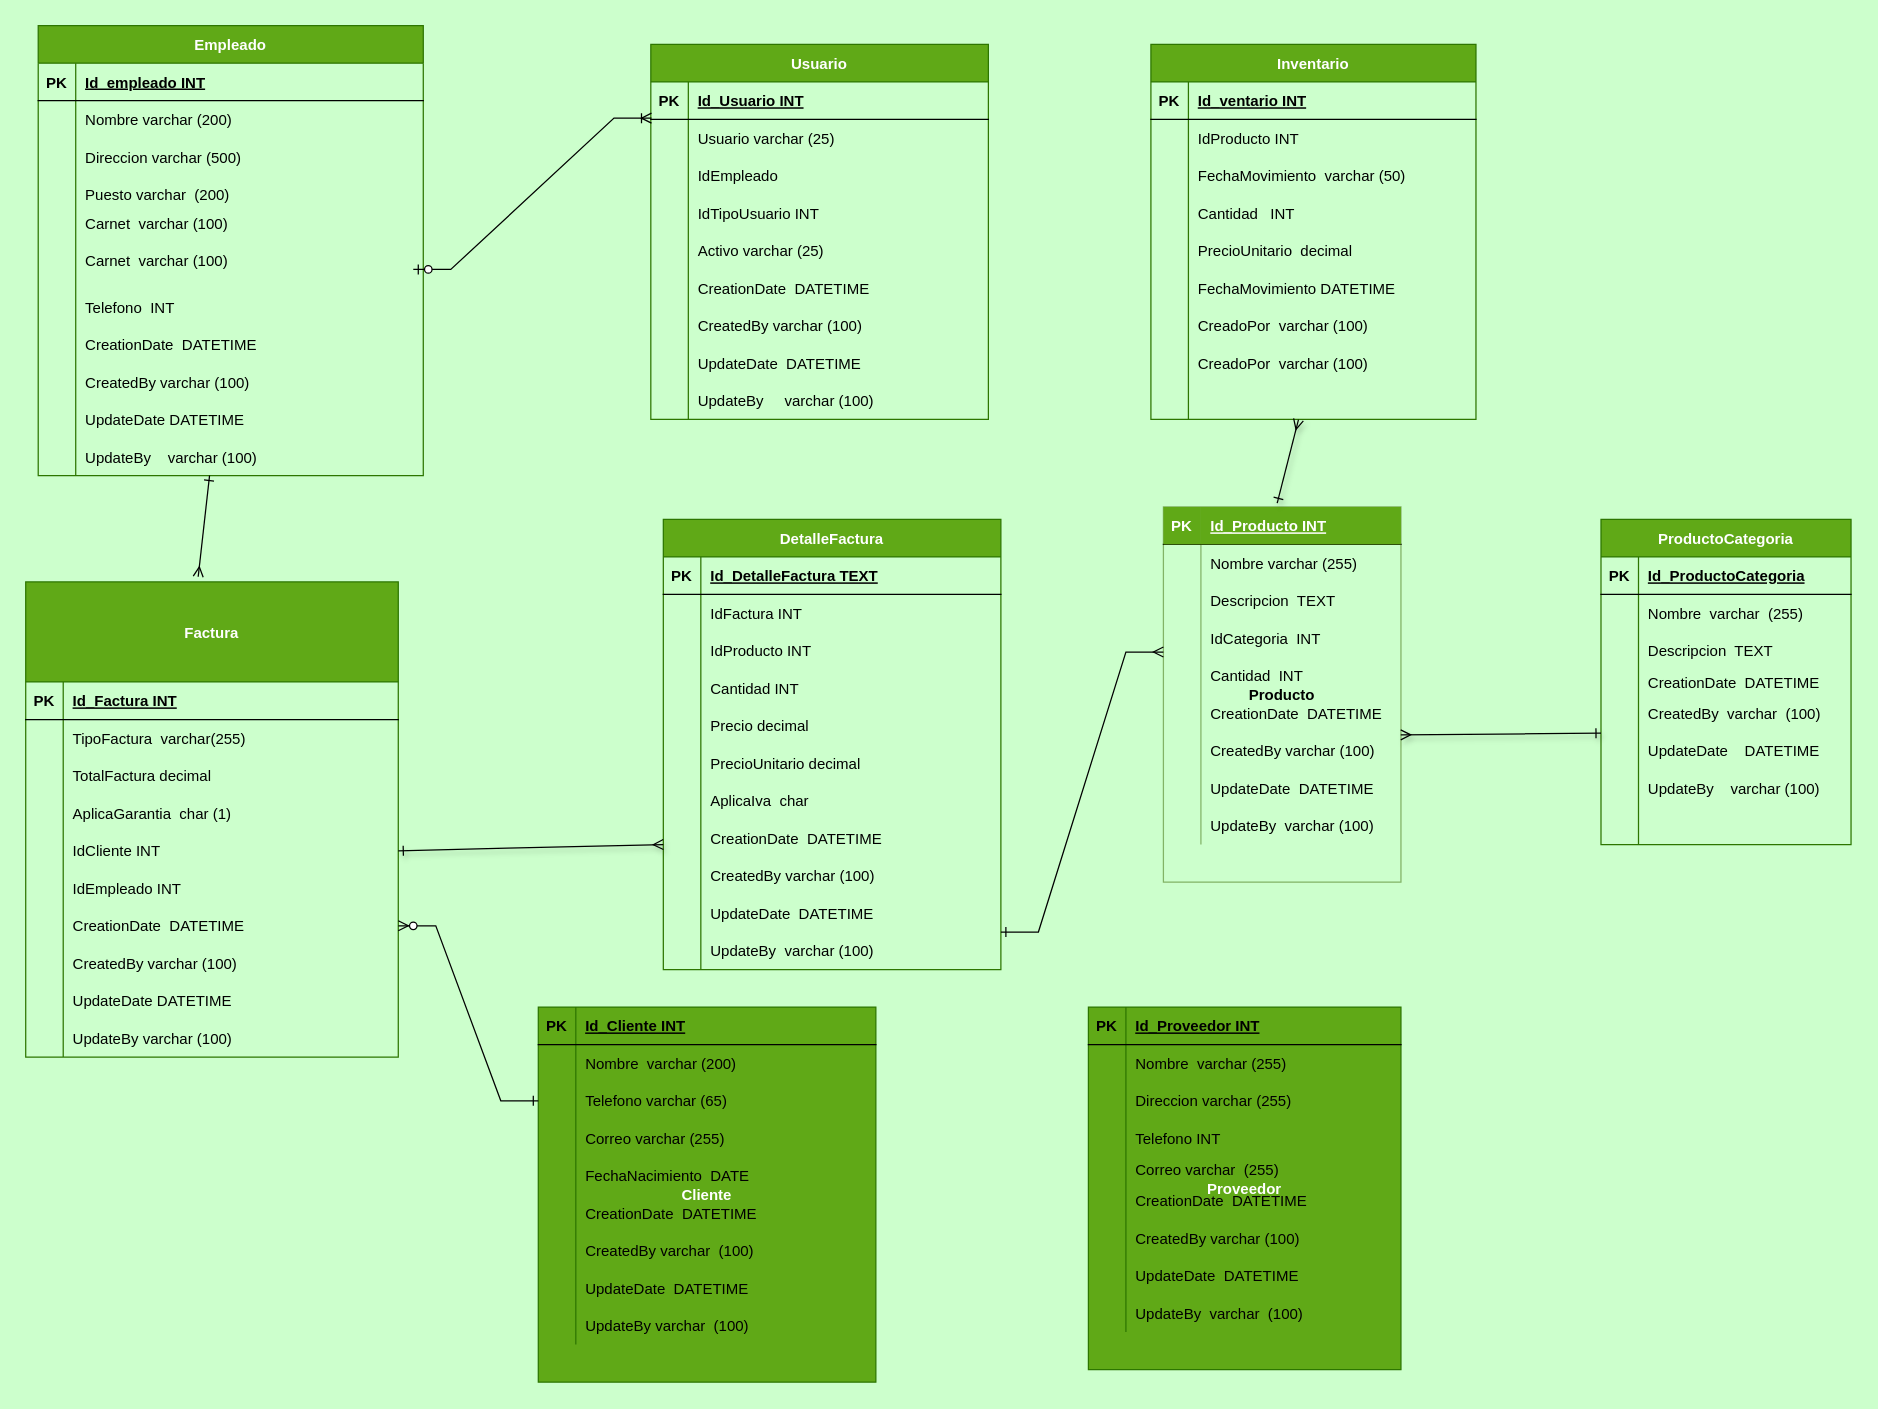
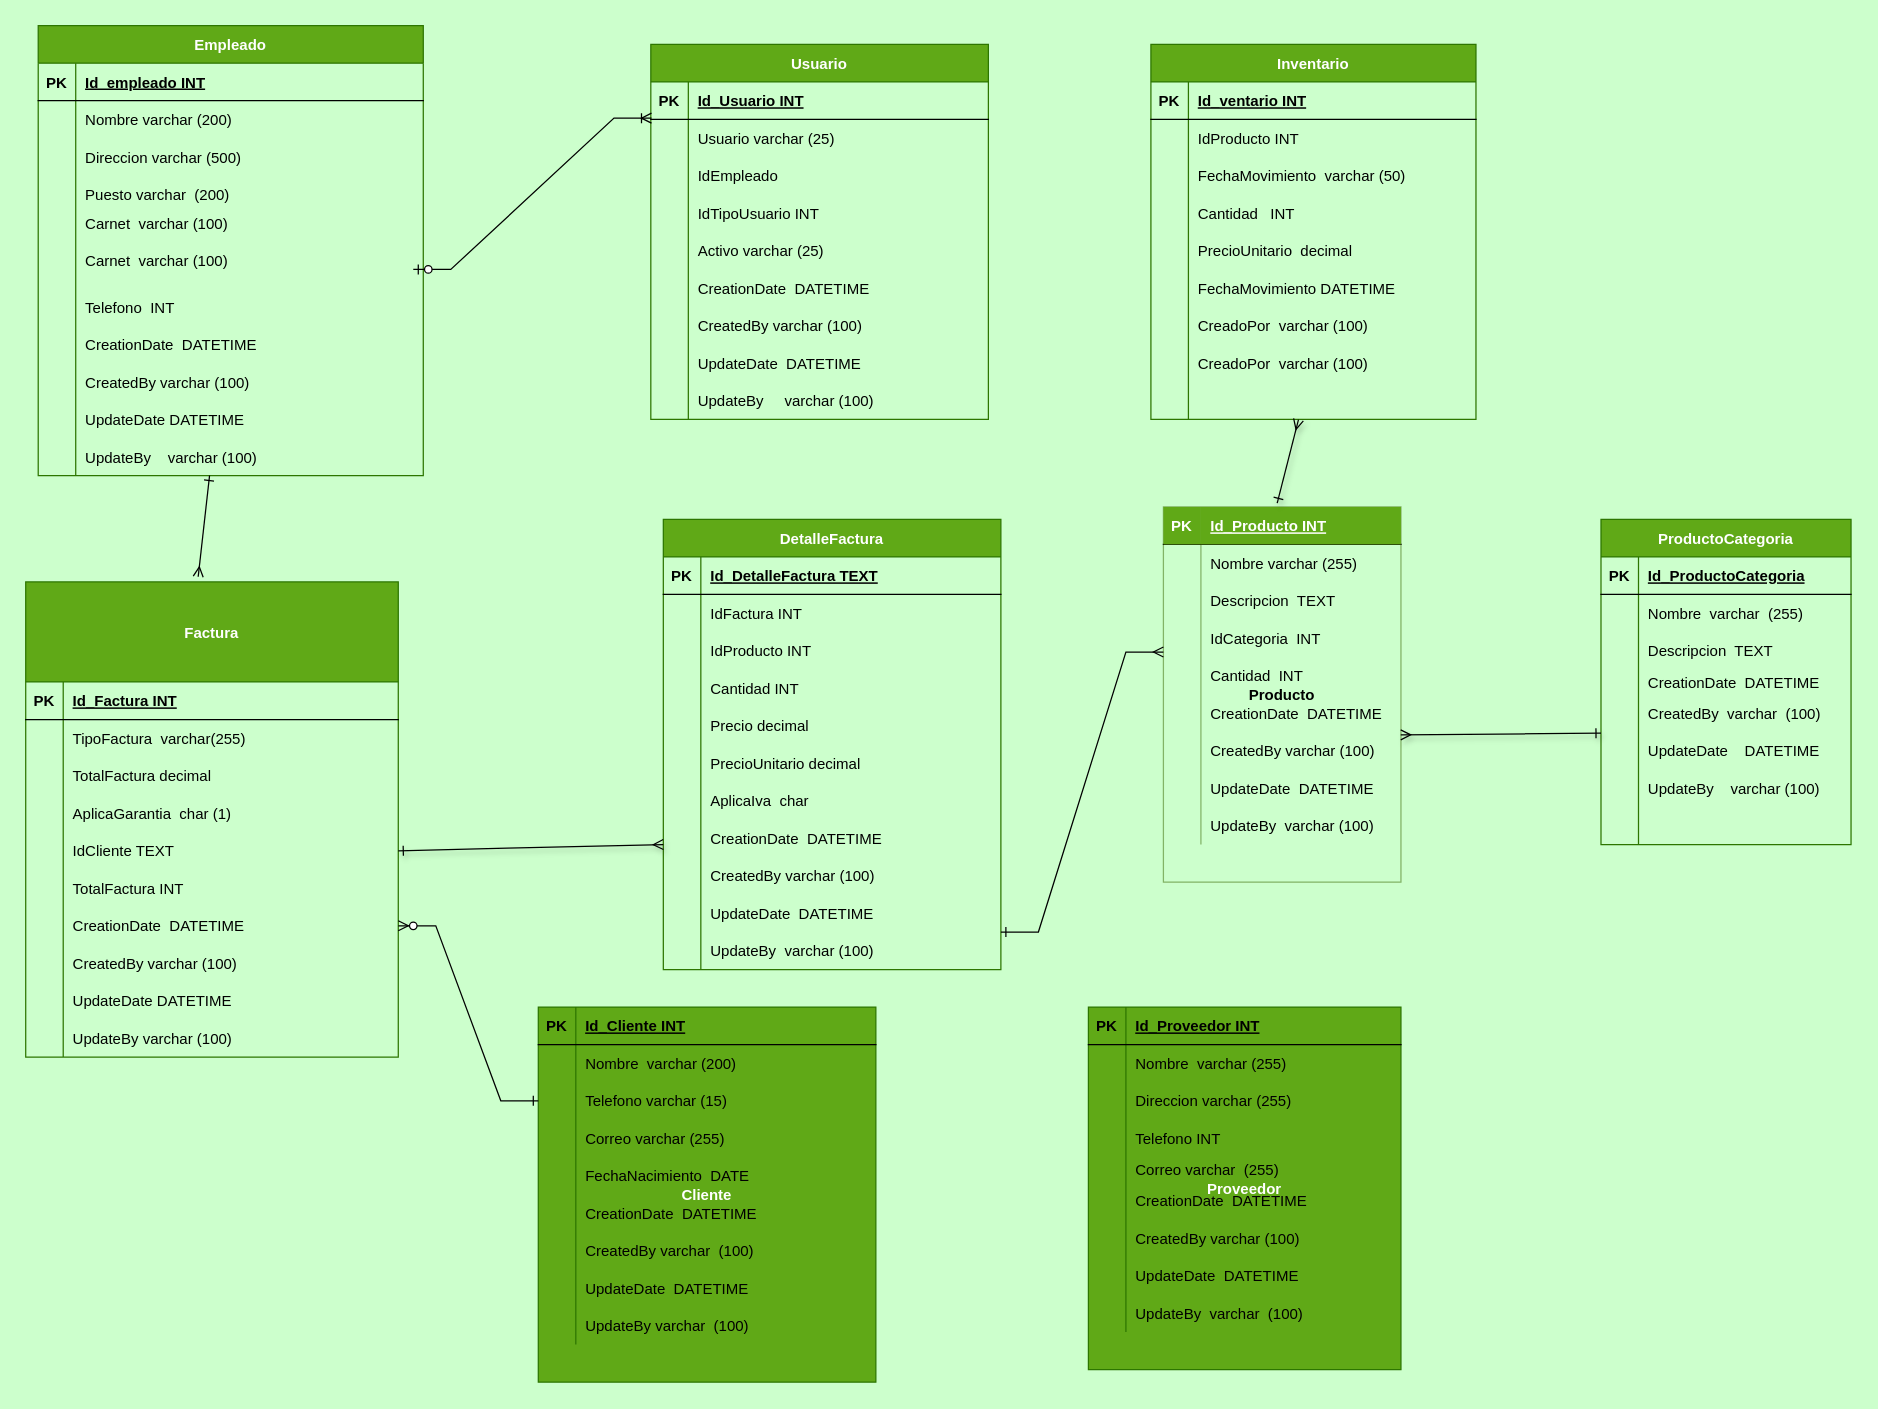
(121, 851) -> (125, 851)
(127, 889) -> (136, 889)
(667, 1101) -> (667, 1101)
